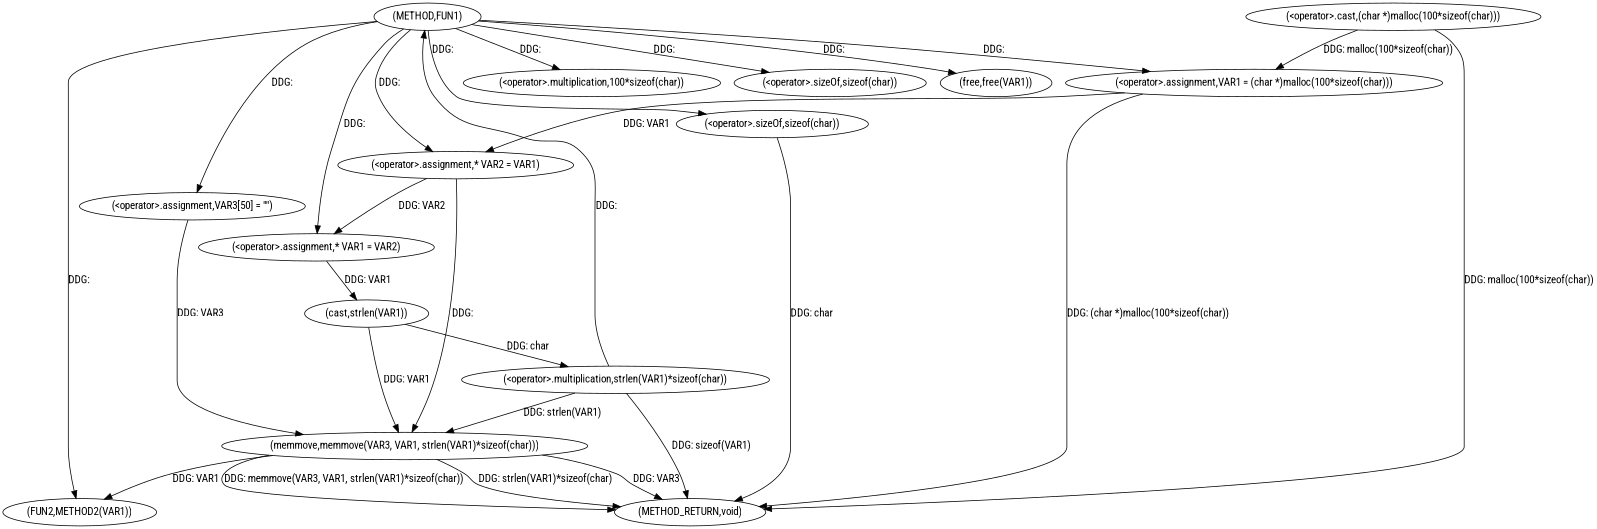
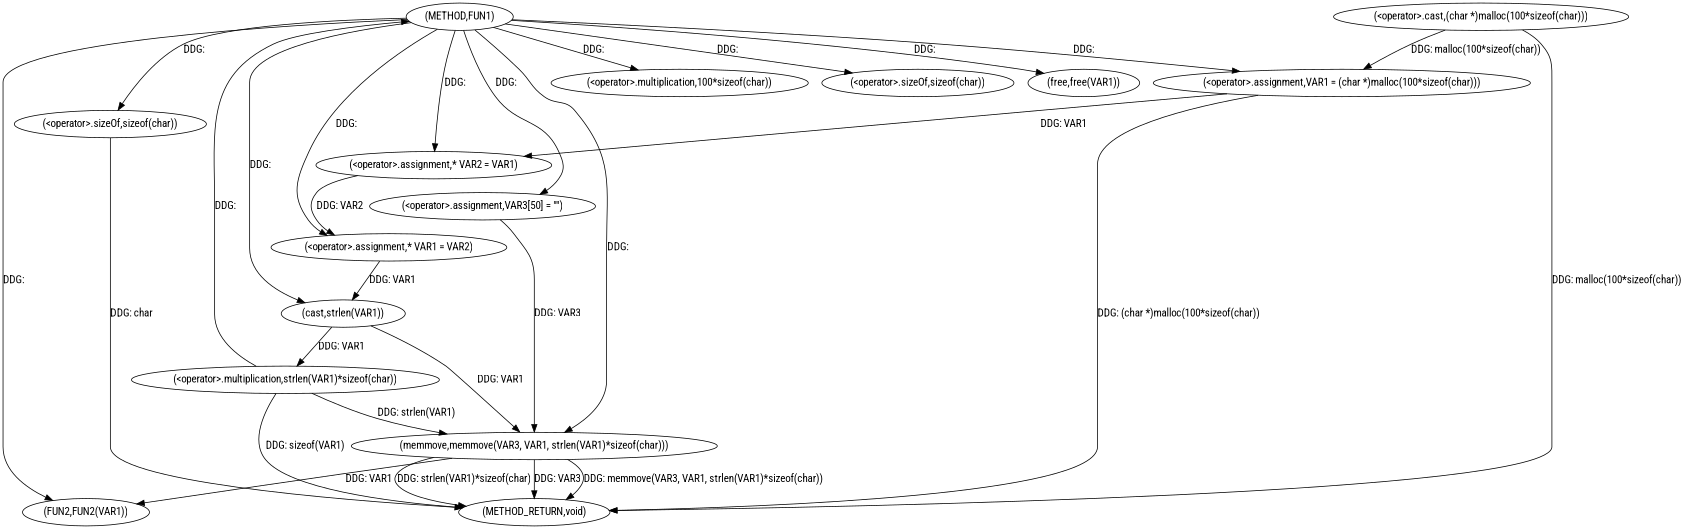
none -> (250, 113)
(450, 305) -> (607, 207)
(528, 347) -> (341, 347)
(80, 512) -> (86, 512)
